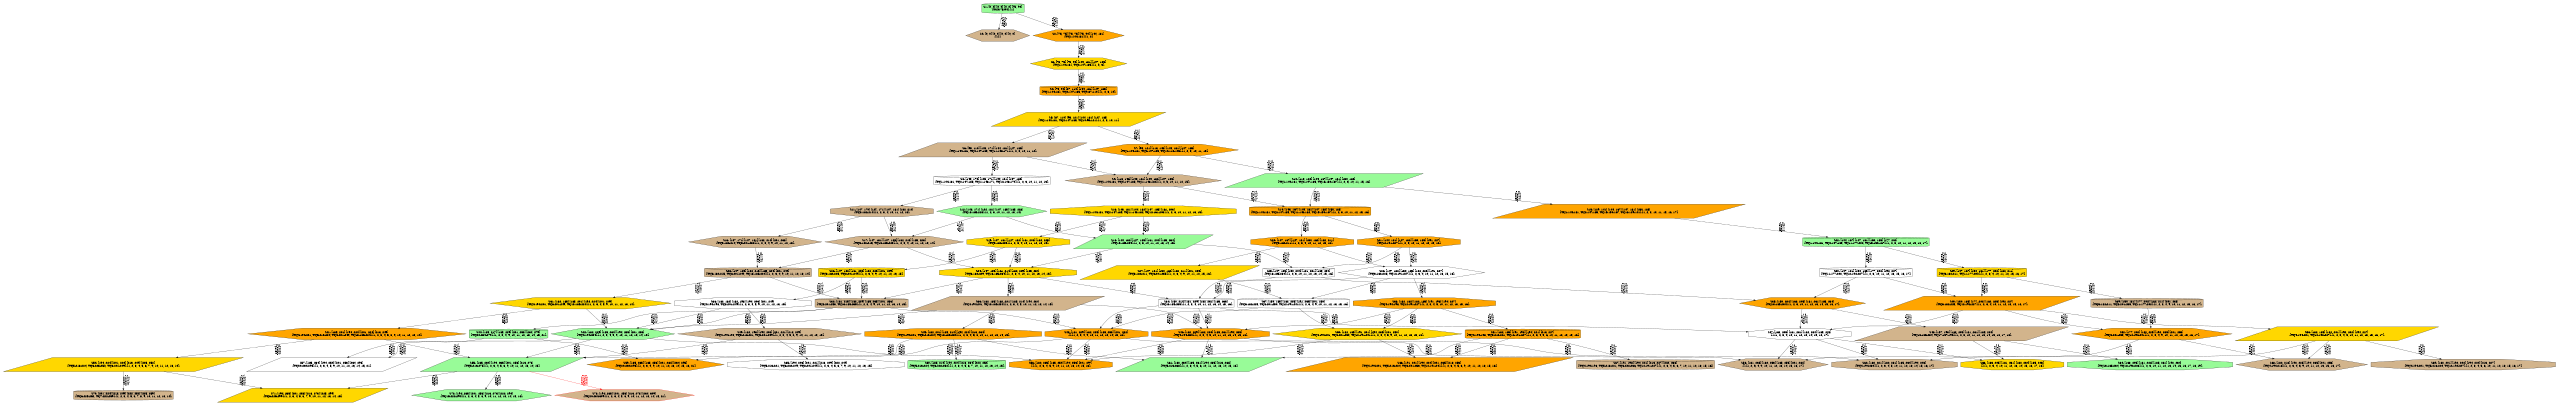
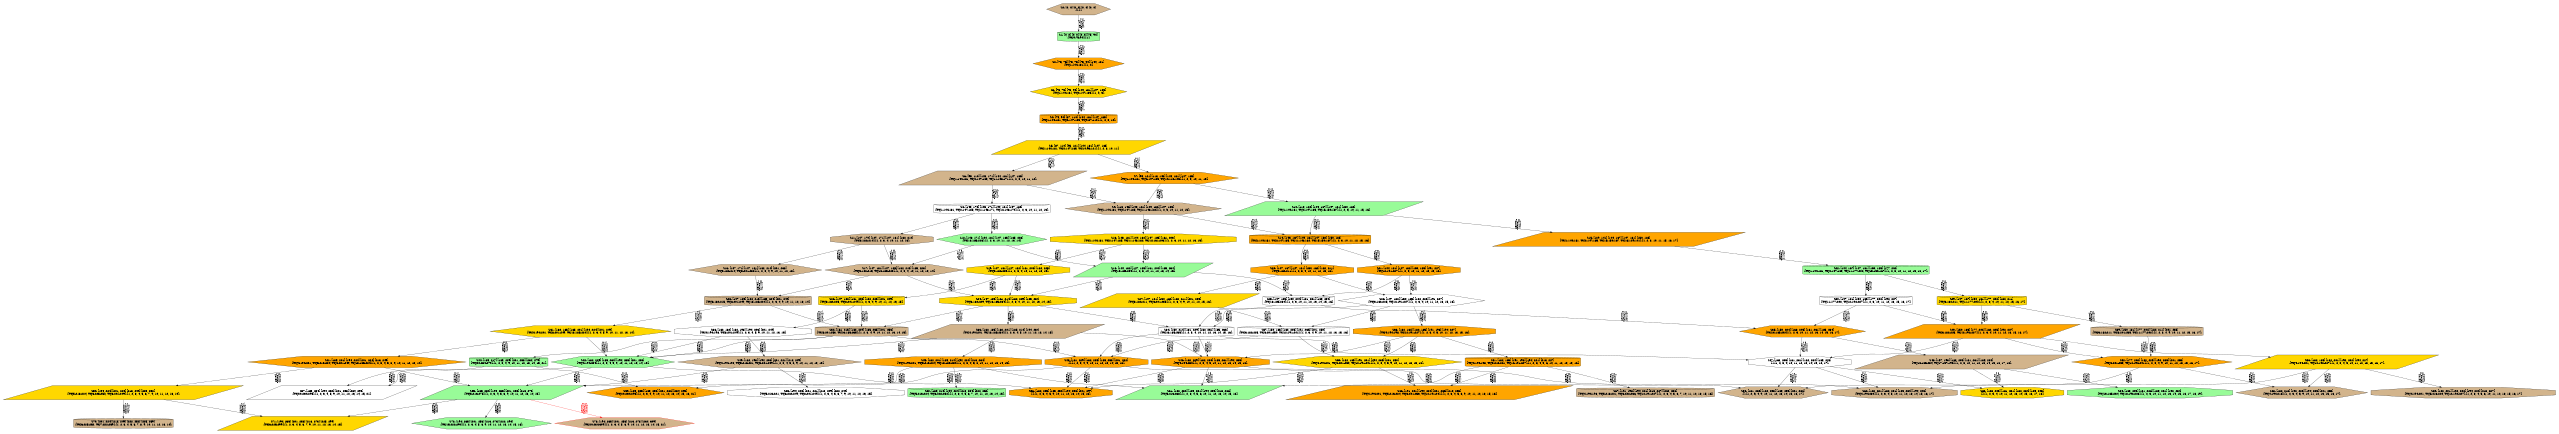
(1001, 21) -> (1079, 22)
